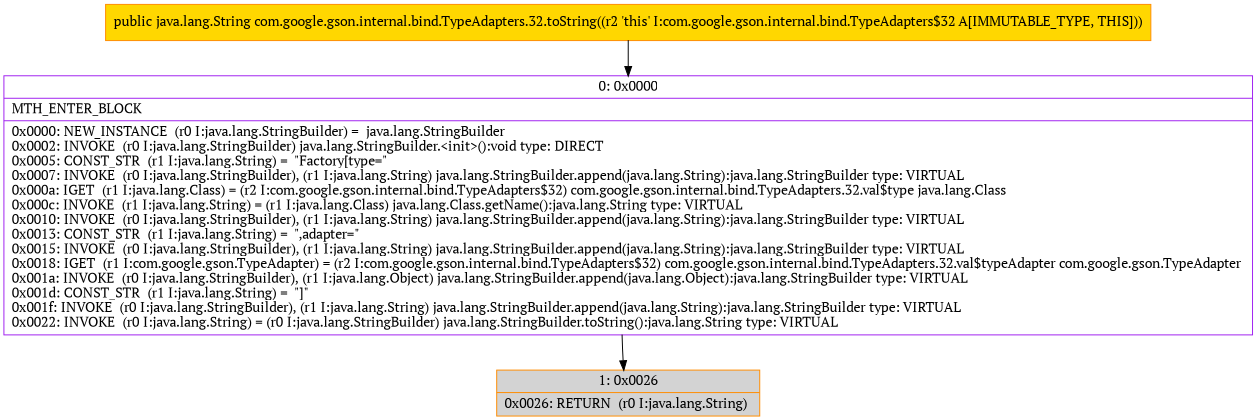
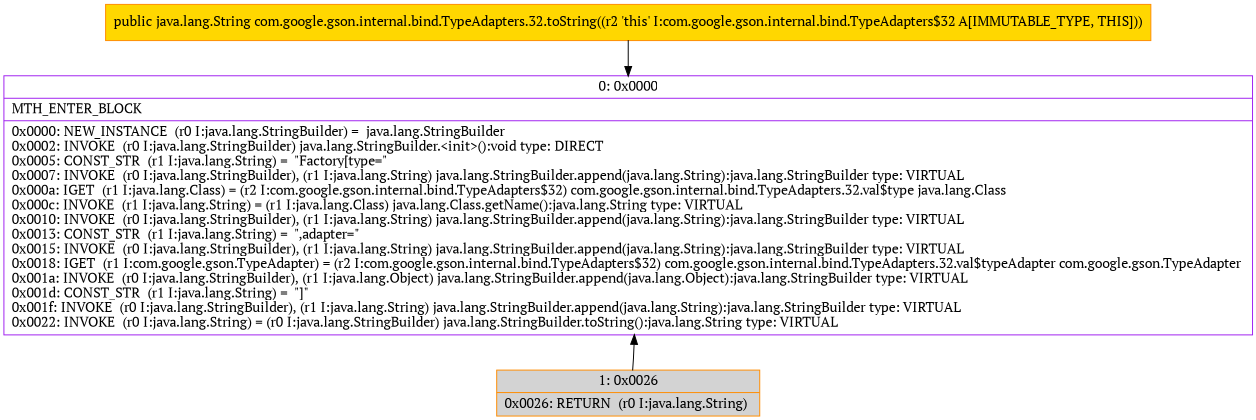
(622, 348) -> (633, 358)
